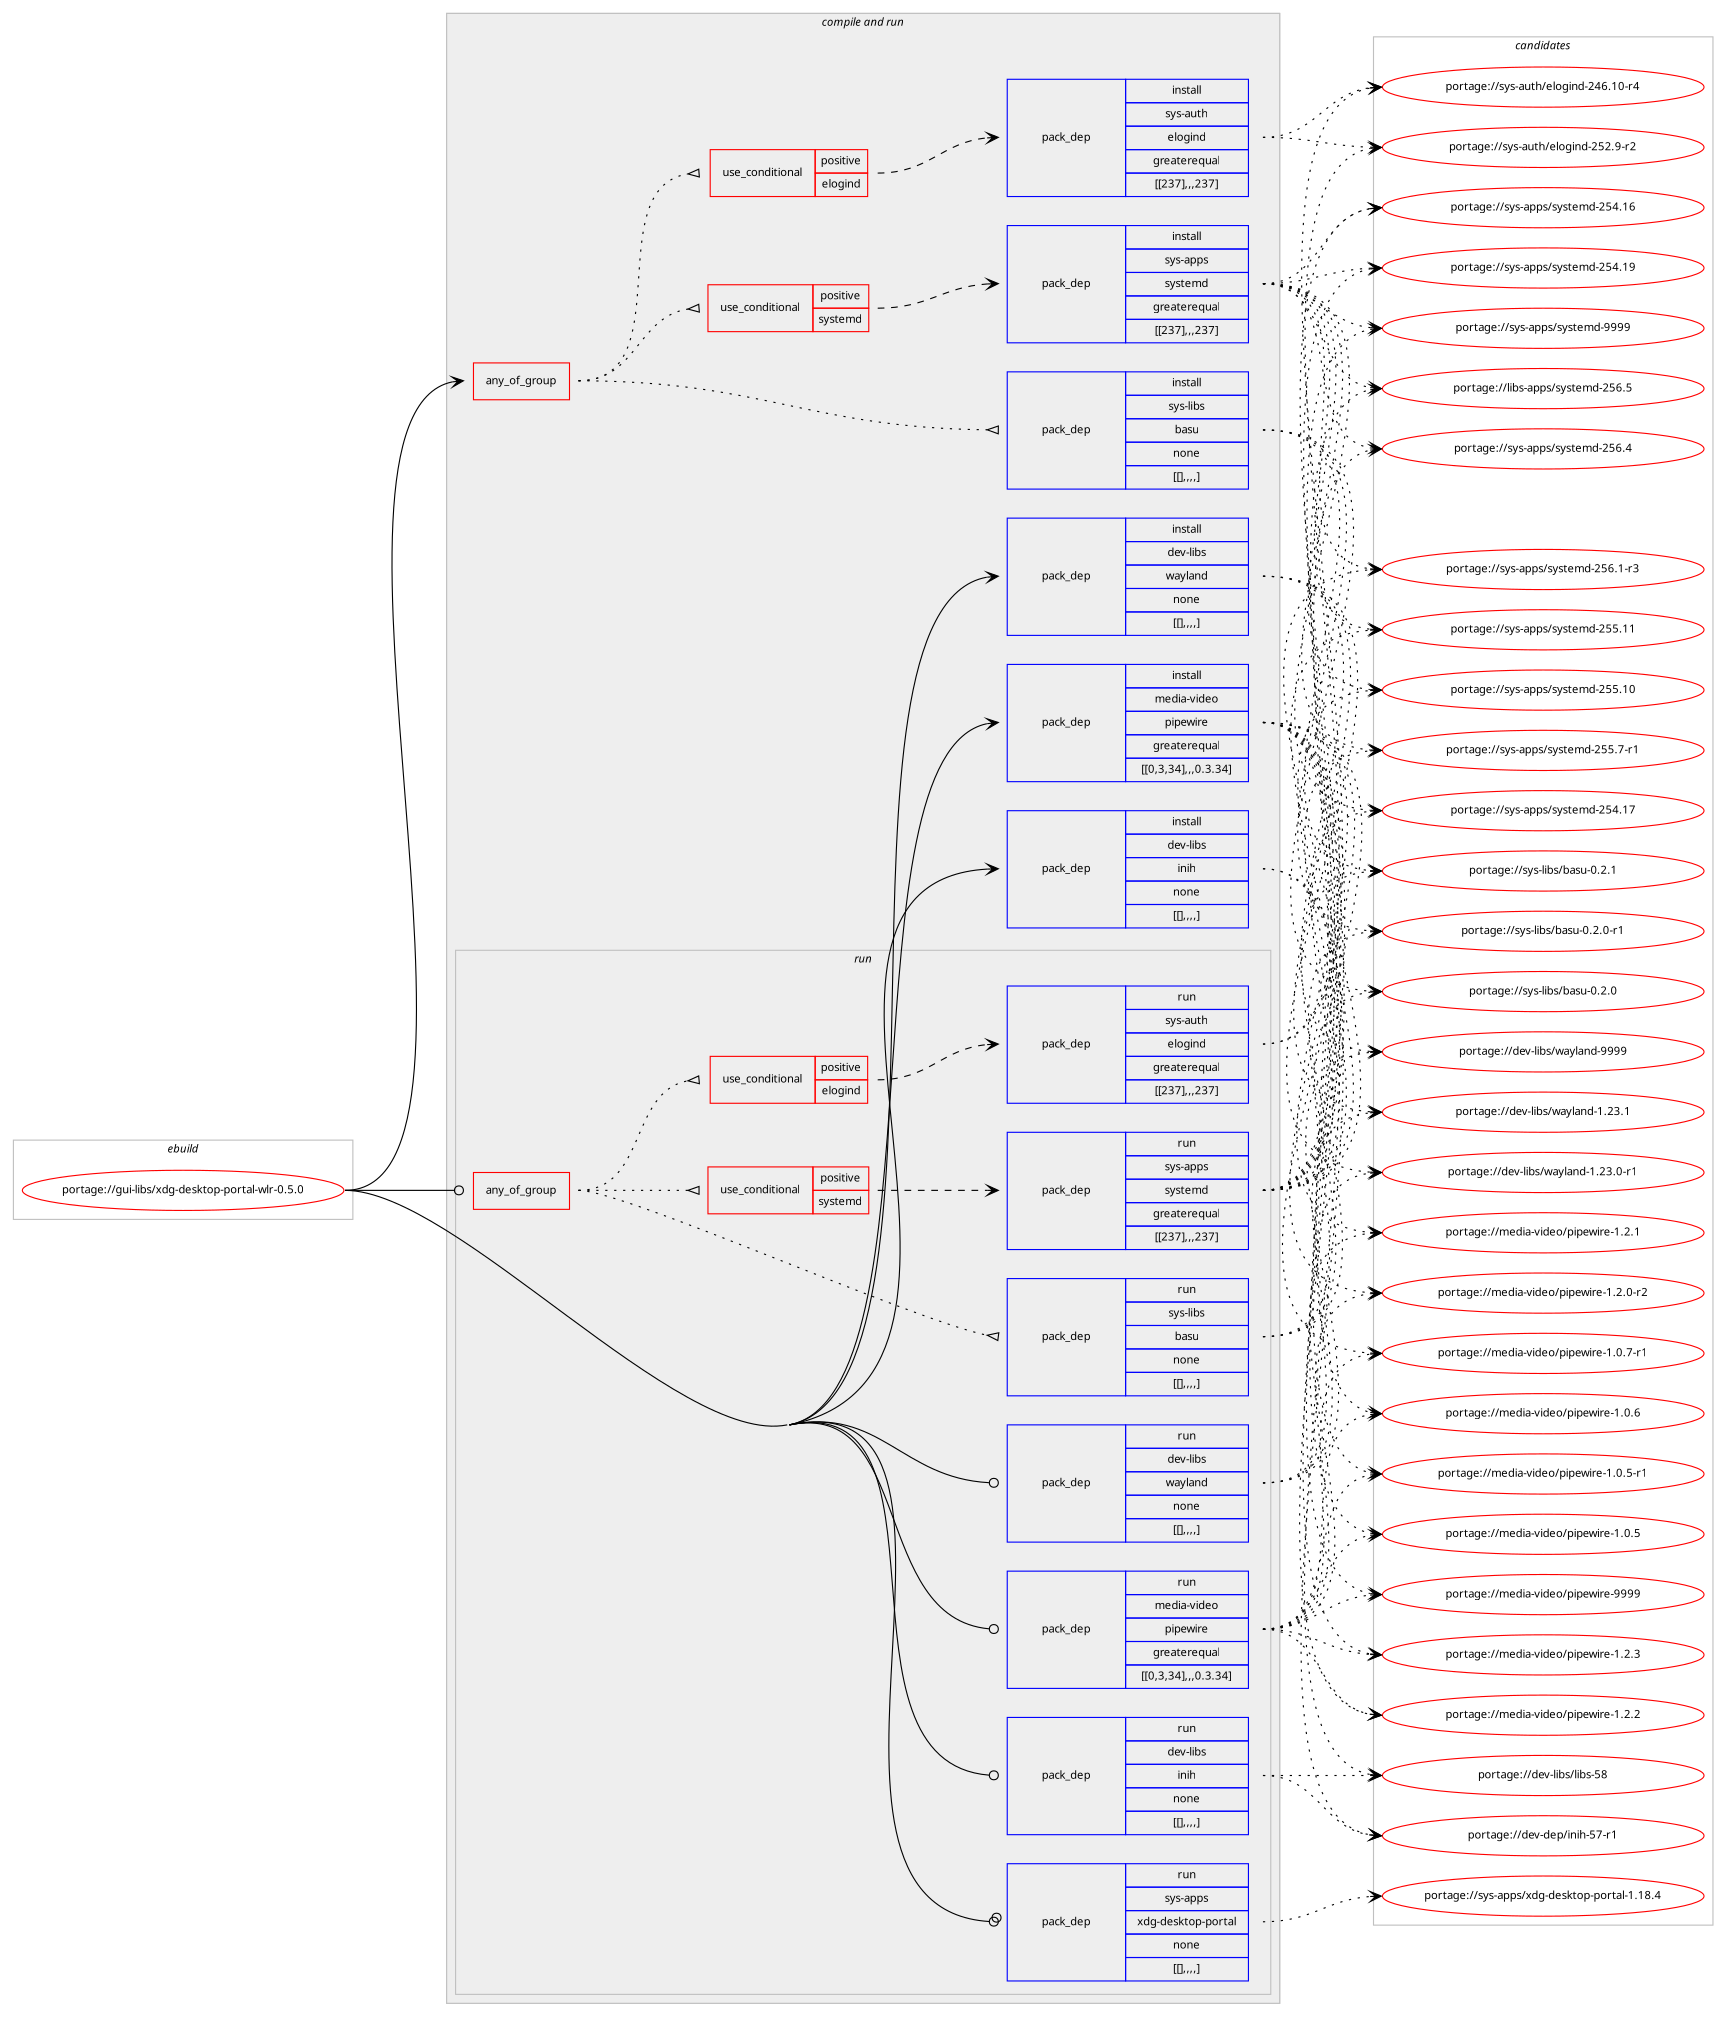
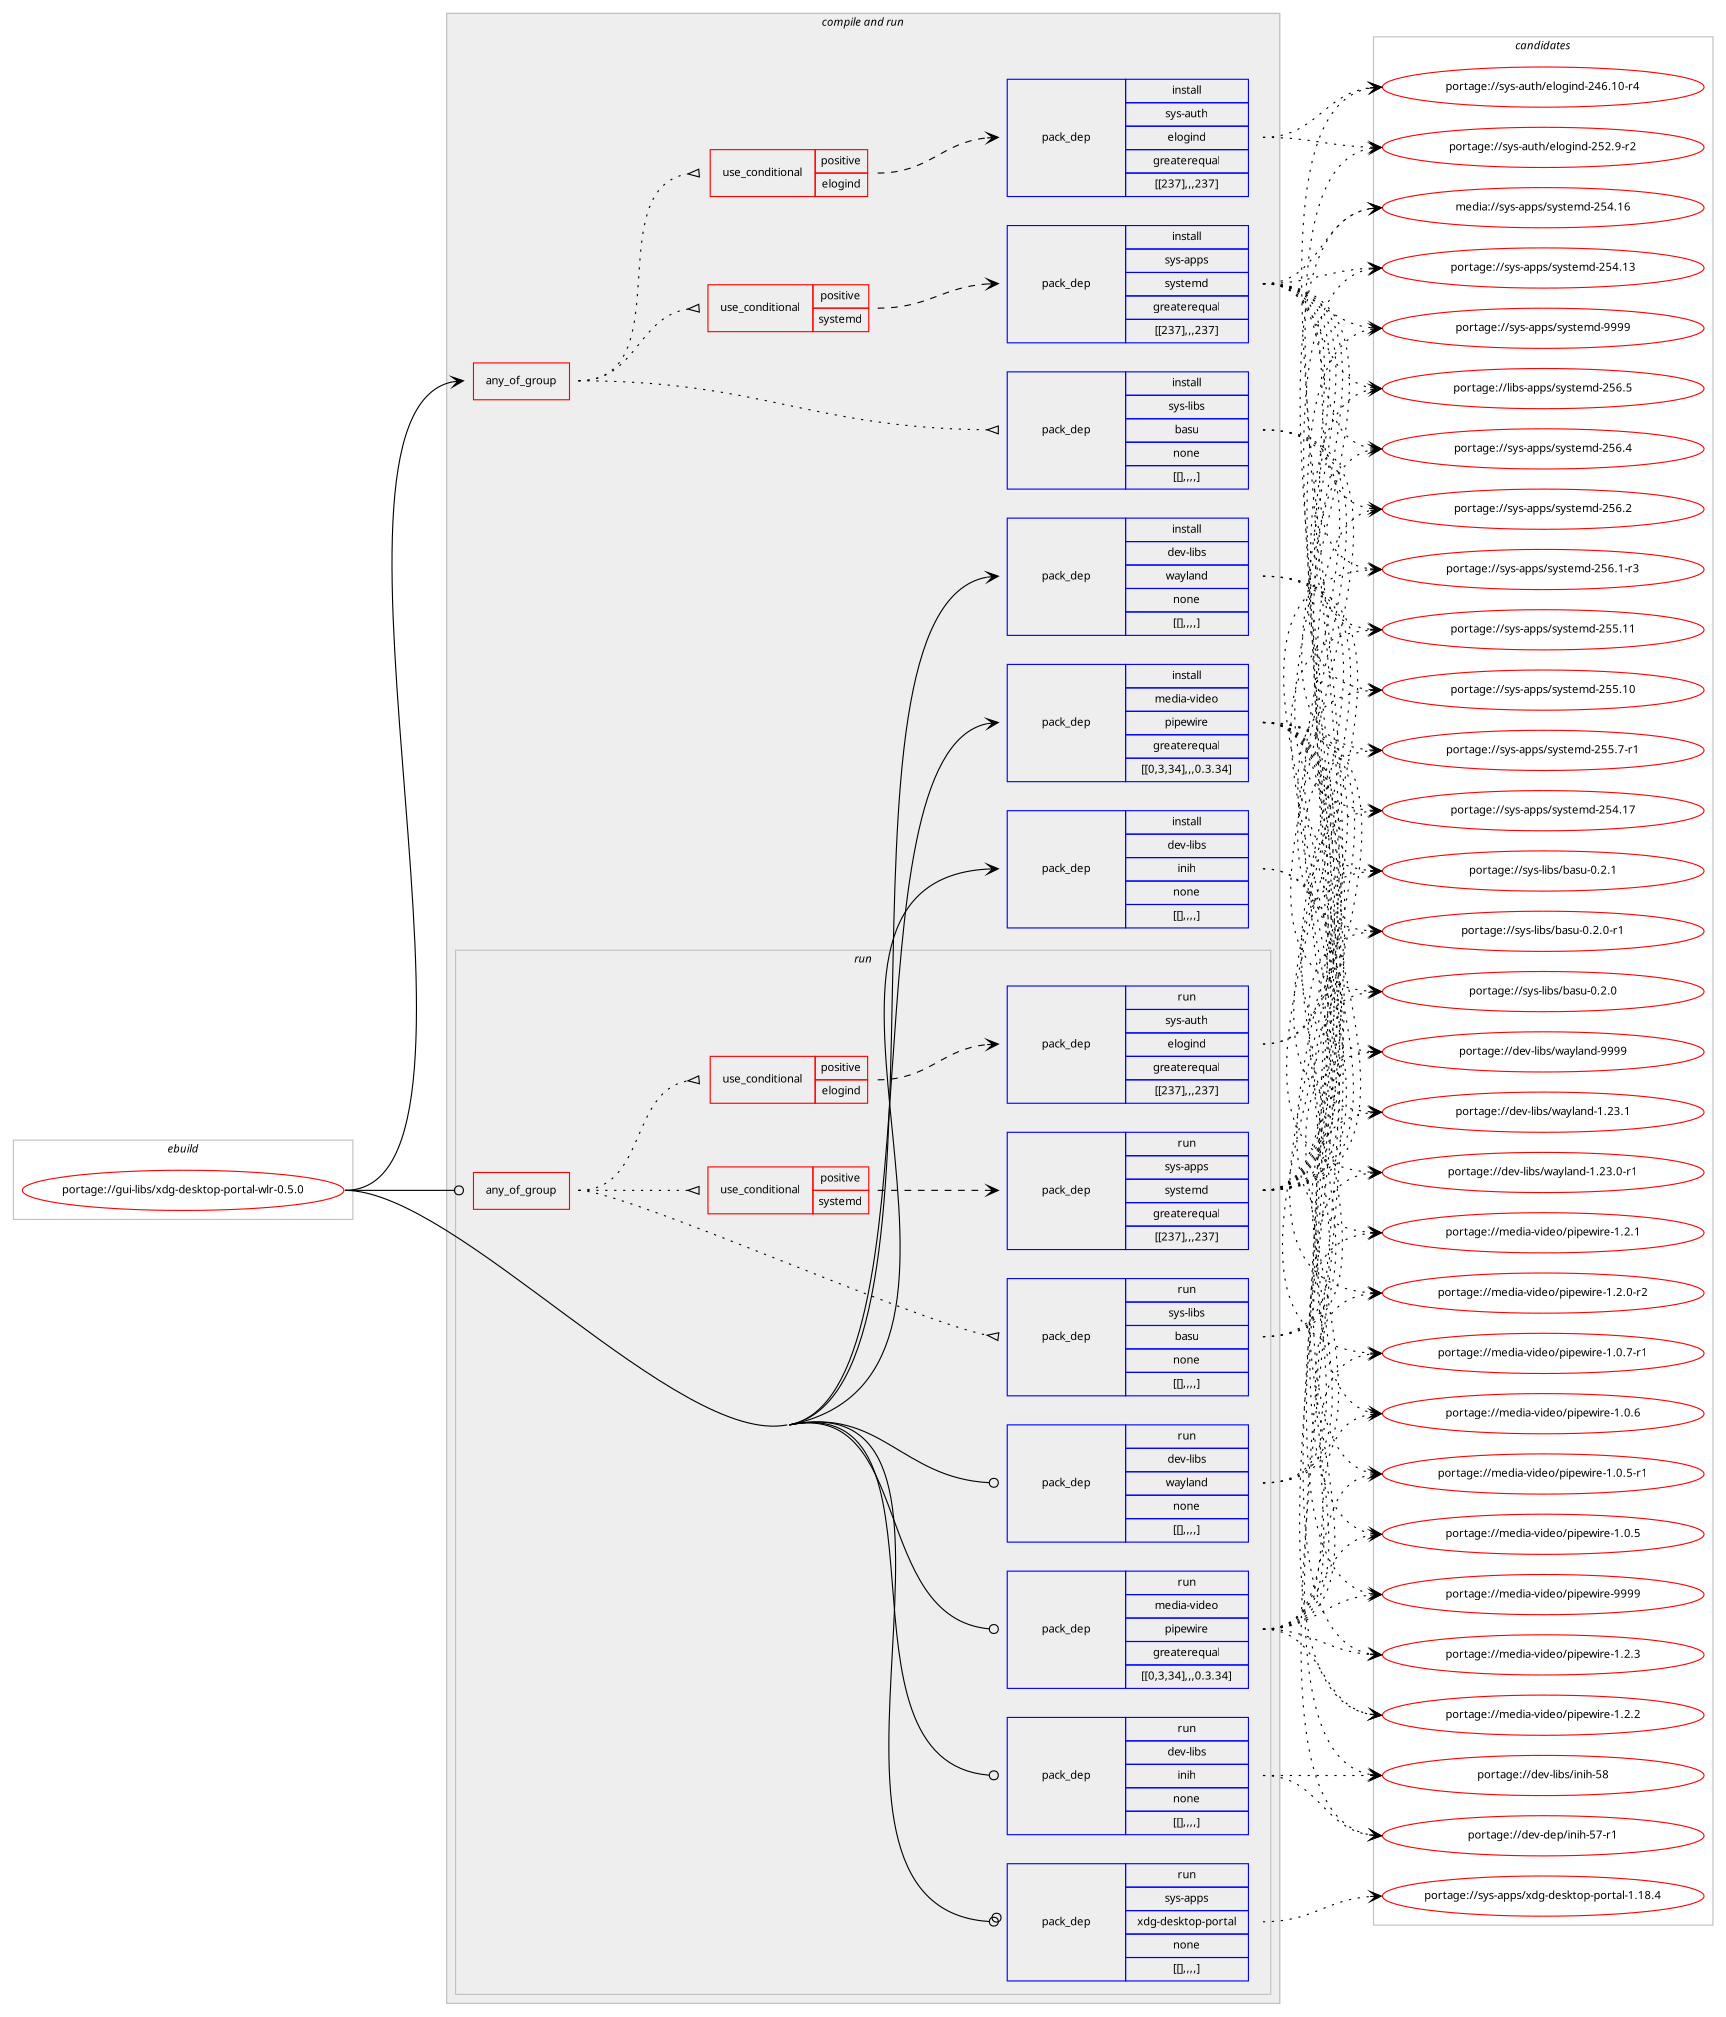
(1543, 208) -> (1543, 208)
(1543, 268) -> (1543, 268)
none -> (1543, 509)
(1543, 1776) -> (1543, 1776)
